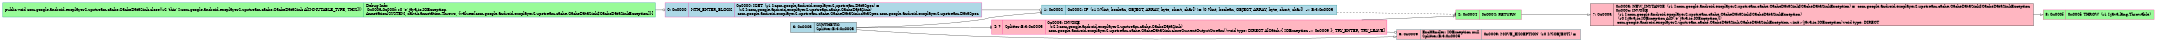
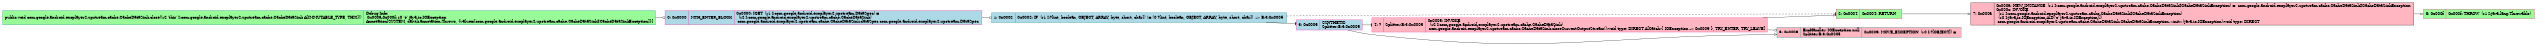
(949, 23) -> (1280, 23)
(823, 27) -> (1329, 25)
